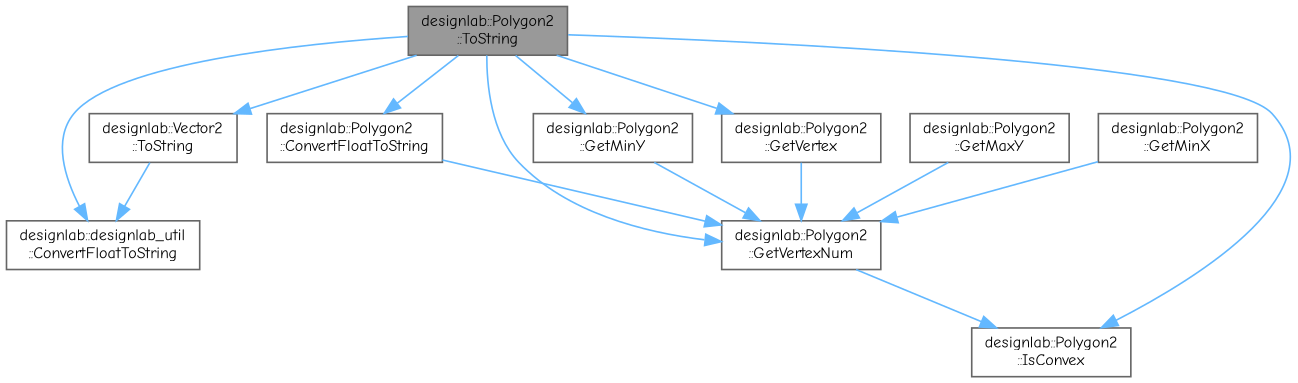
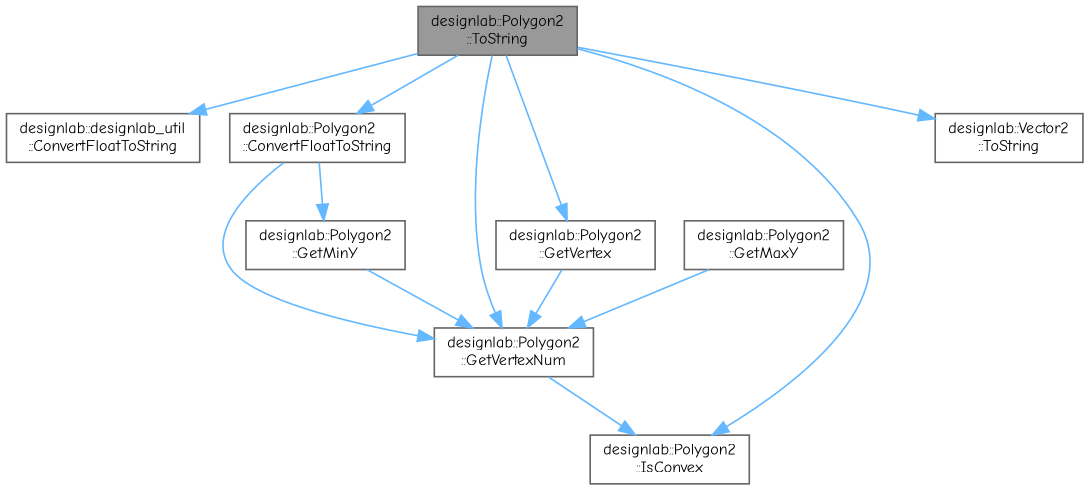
(544, 79) -> (321, 183)
(1178, 138) -> none
(137, 184) -> none
